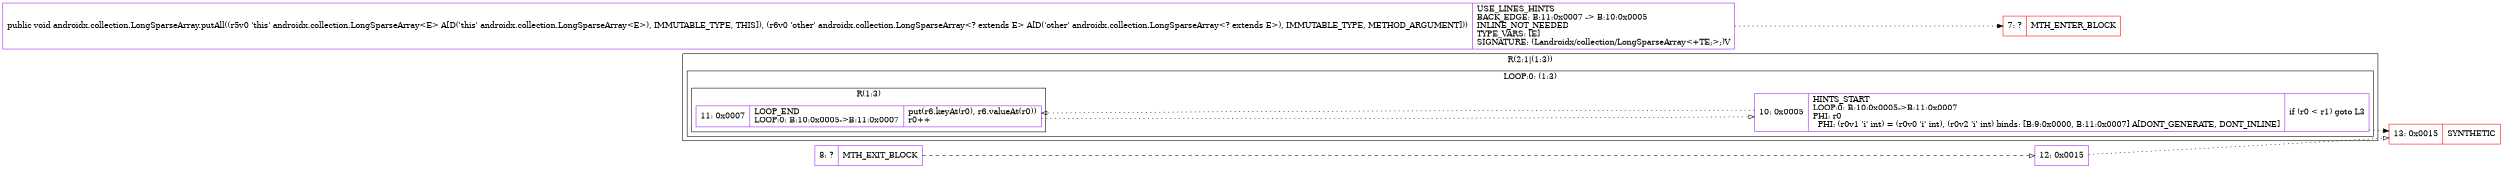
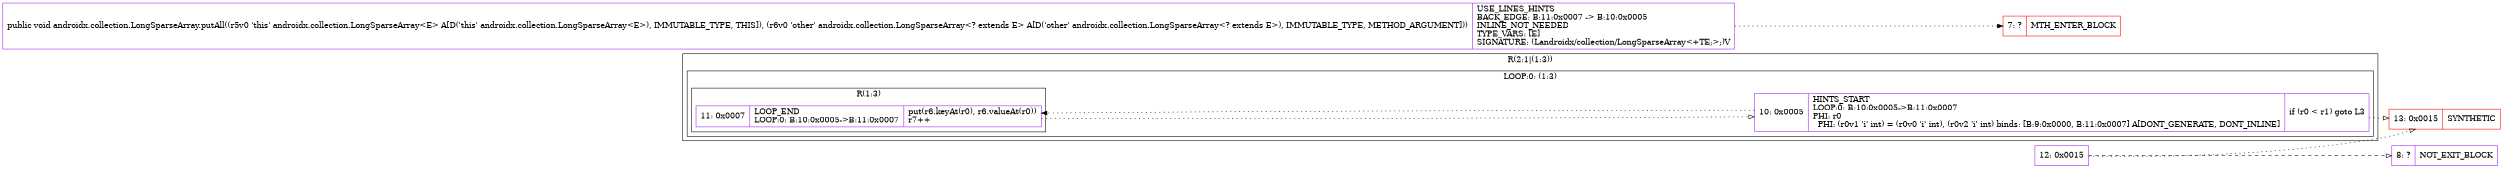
(1401, 111) -> (1401, 111)
(919, 120) -> (919, 120)
(2376, 130) -> (2376, 118)
(880, 155) -> (2456, 155)
(1476, 156) -> (2260, 156)
